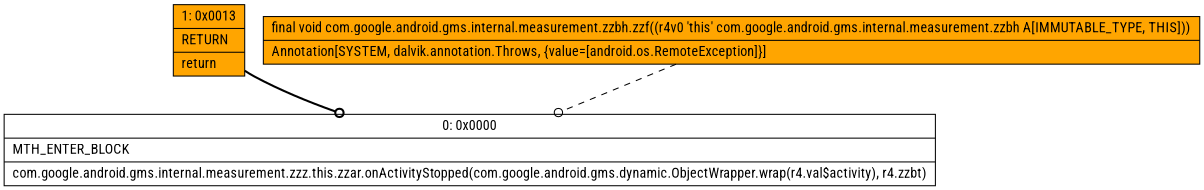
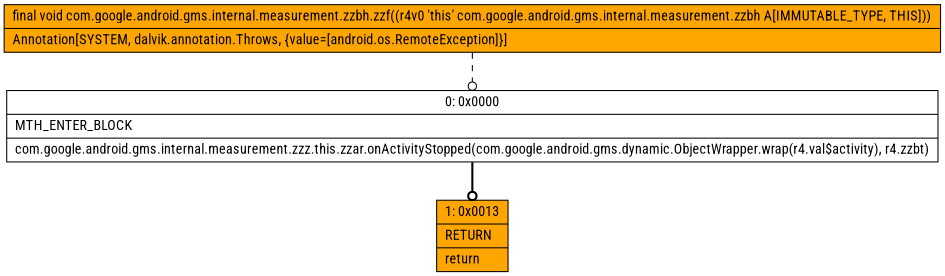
(289, 93) -> (472, 177)
